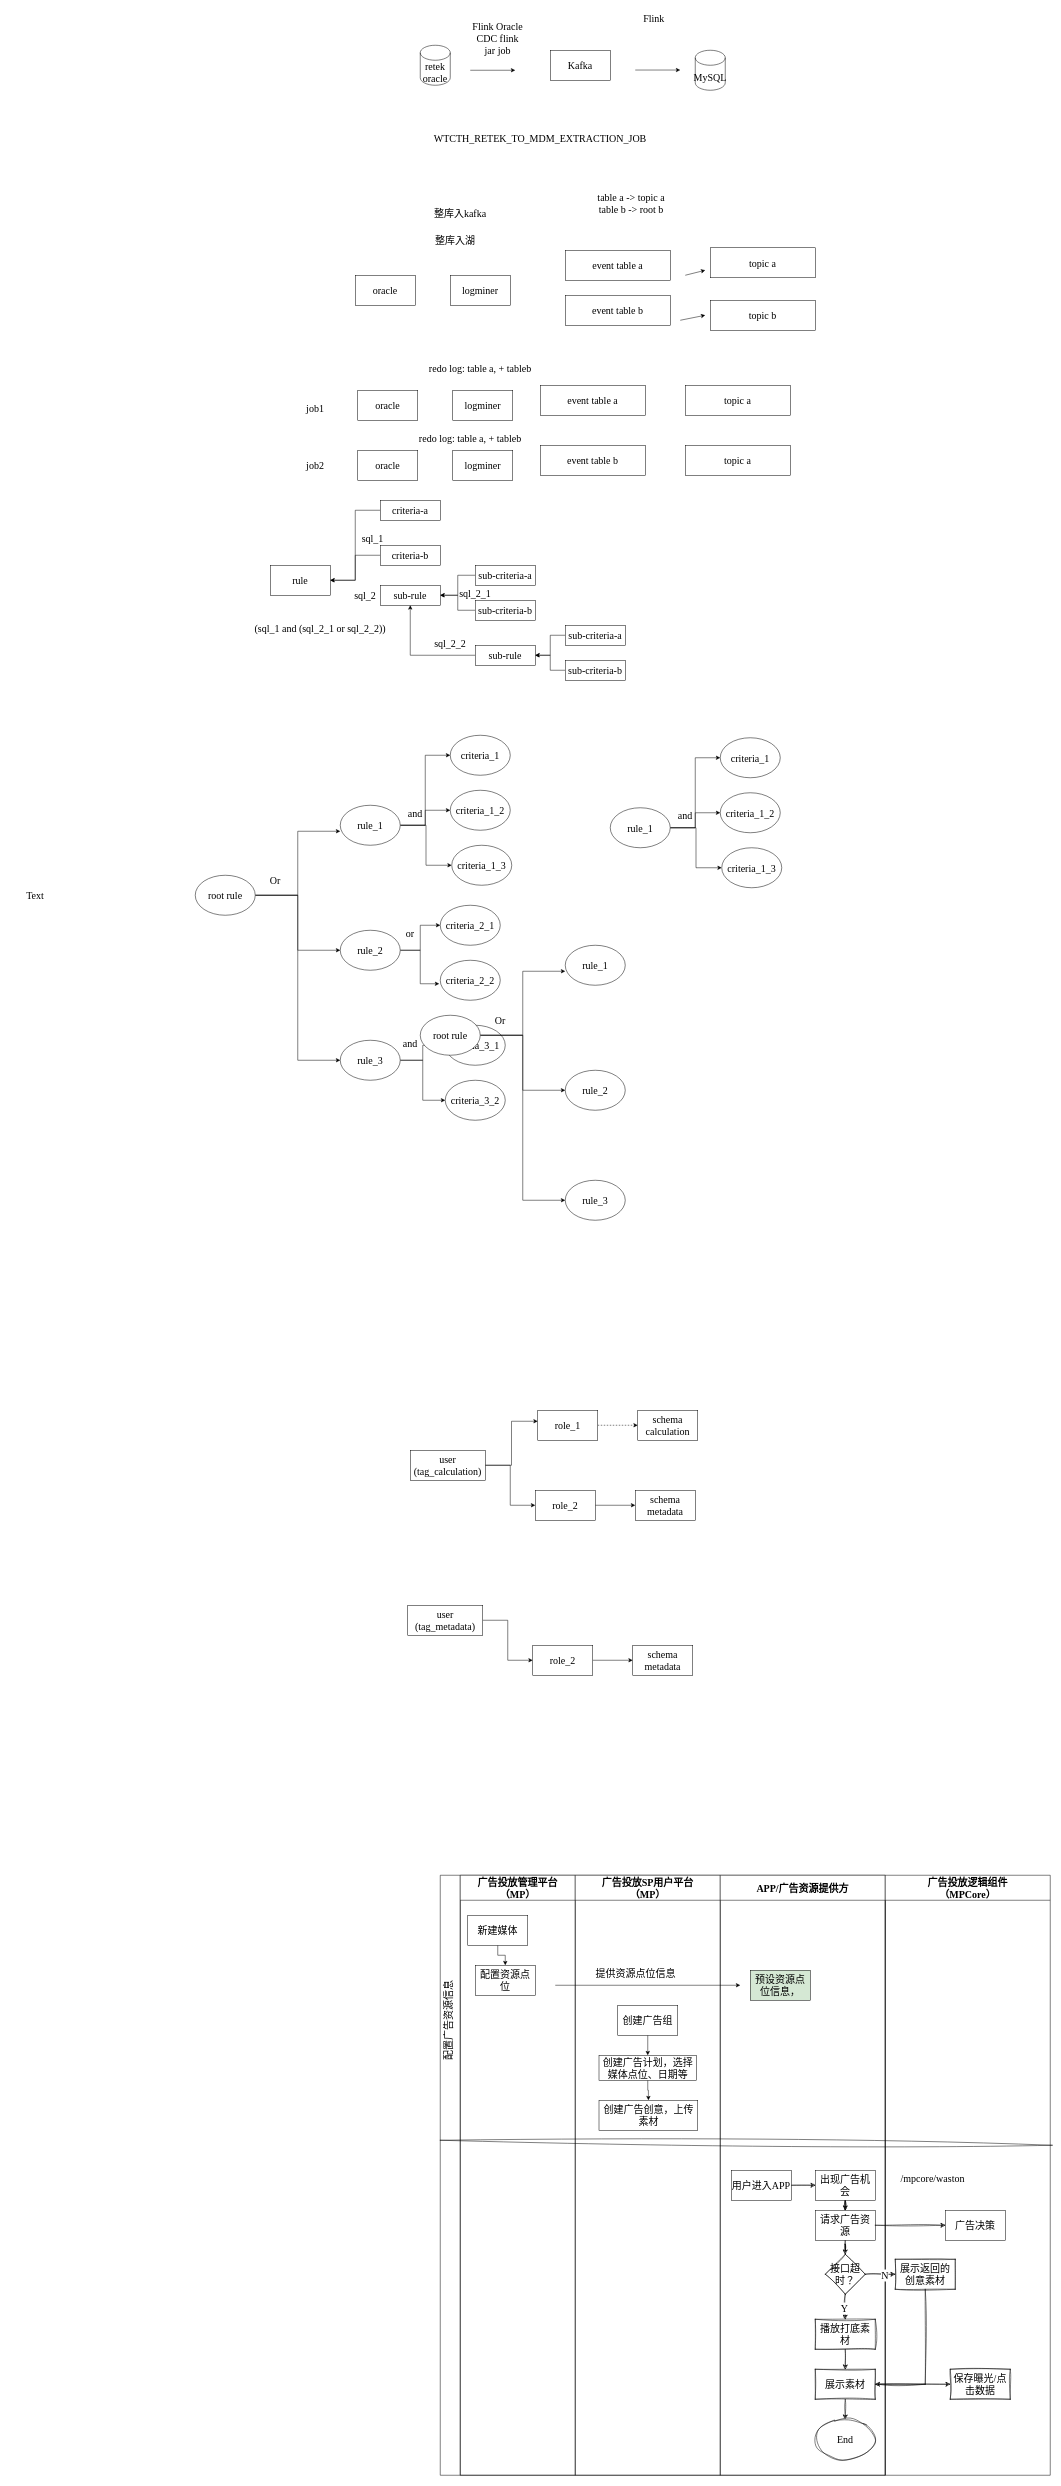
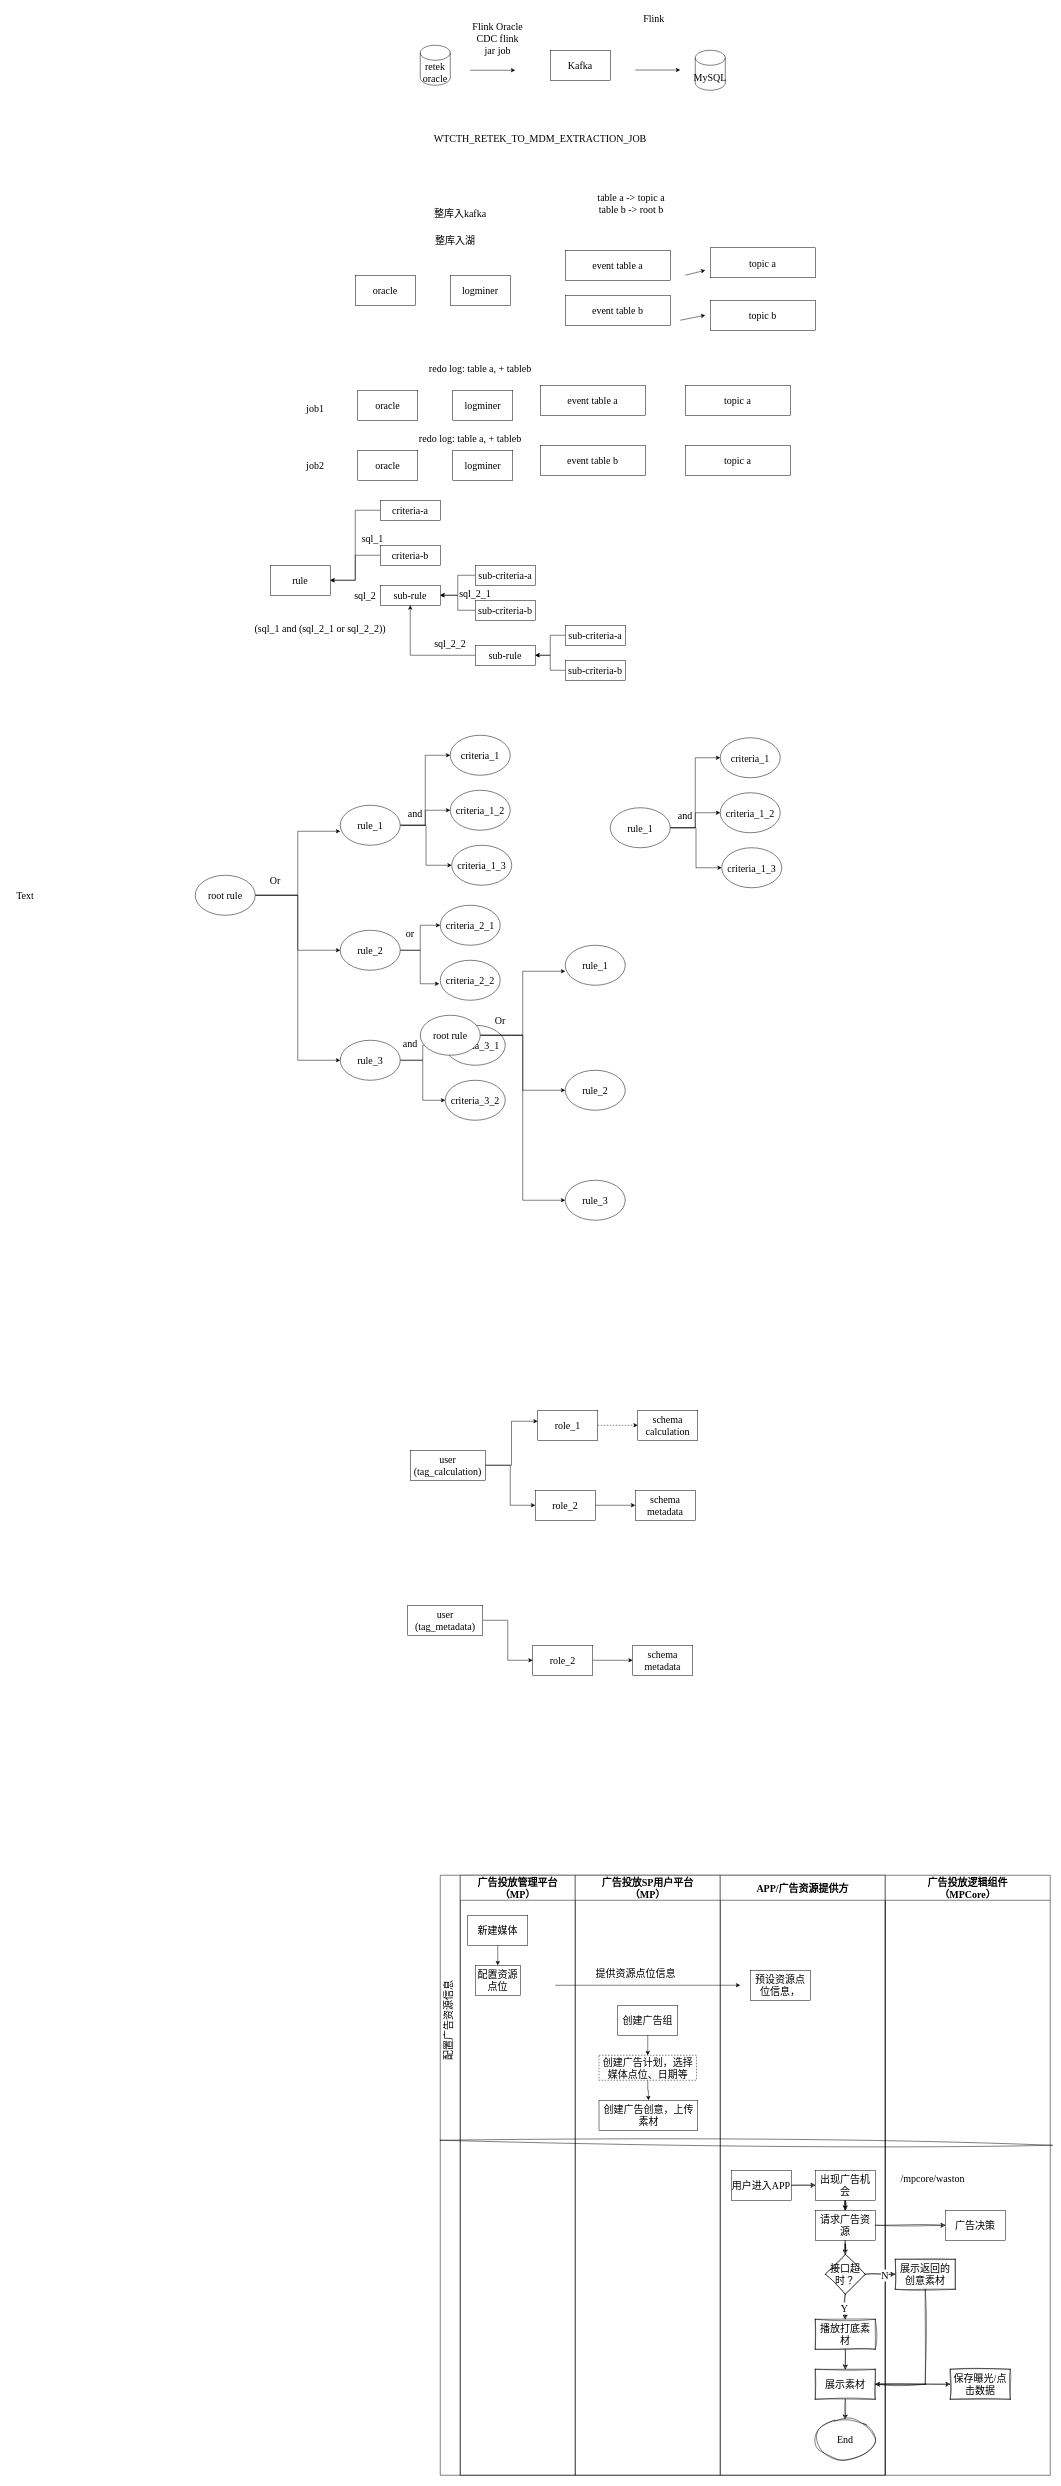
(35, 895) -> (25, 895)
(505, 1980) -> (498, 1980)
(780, 1985) -> (780, 1985)
(648, 2068) -> (648, 2068)
